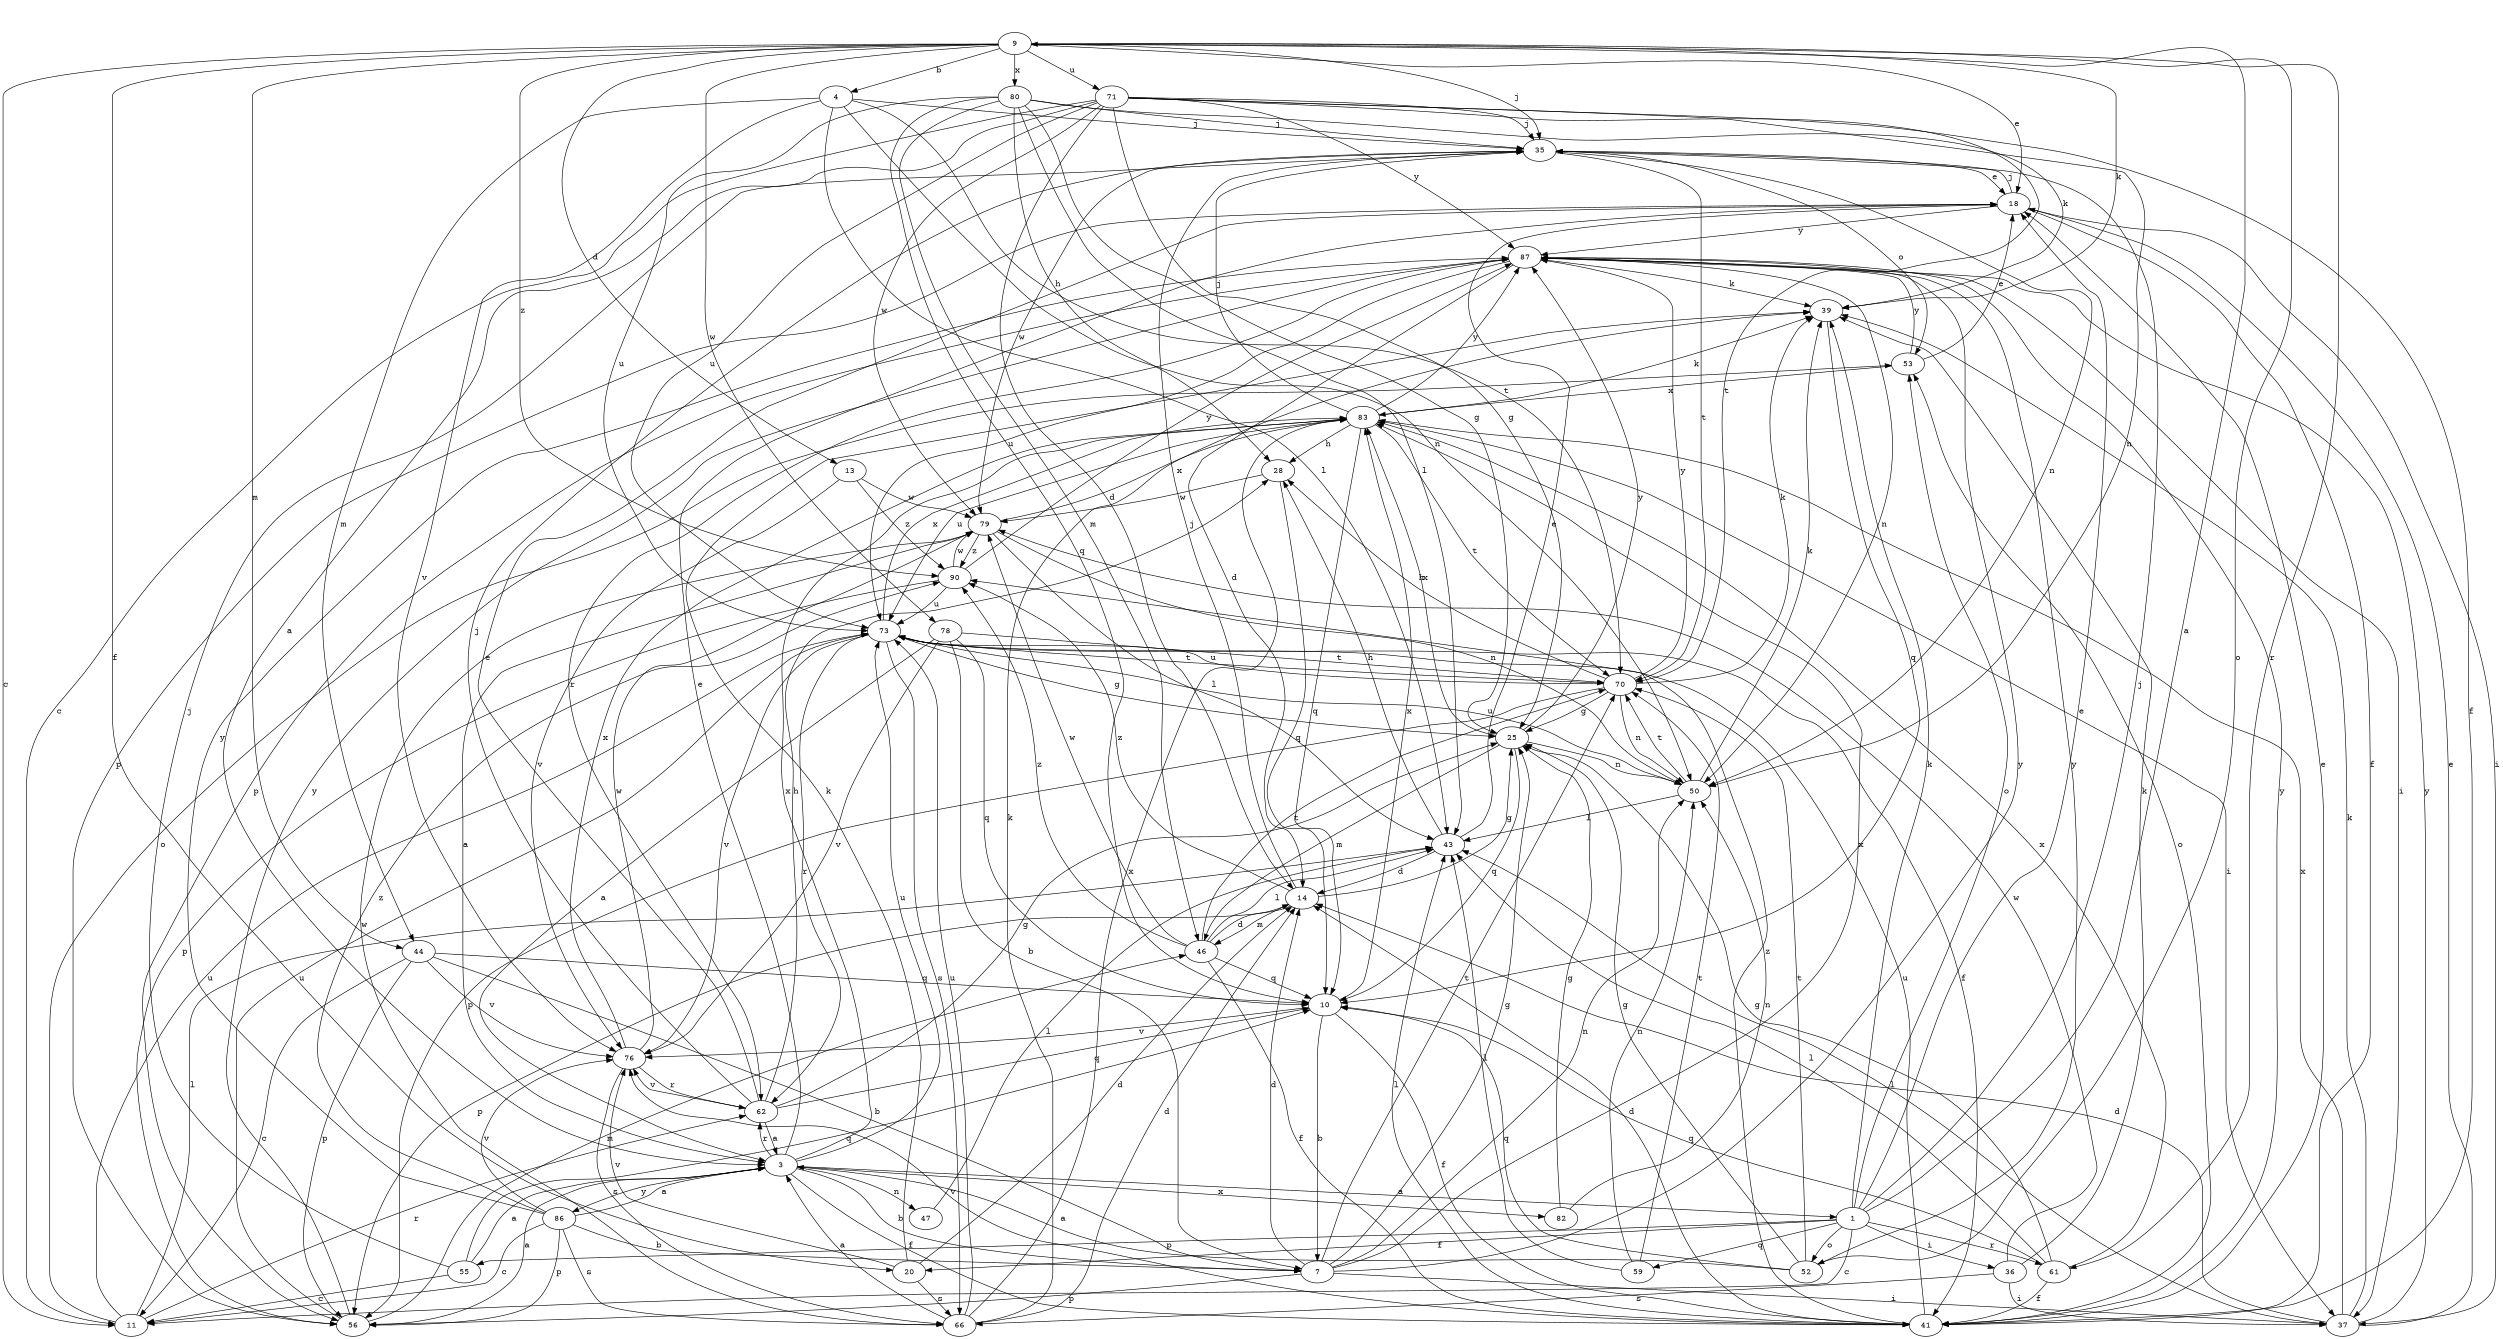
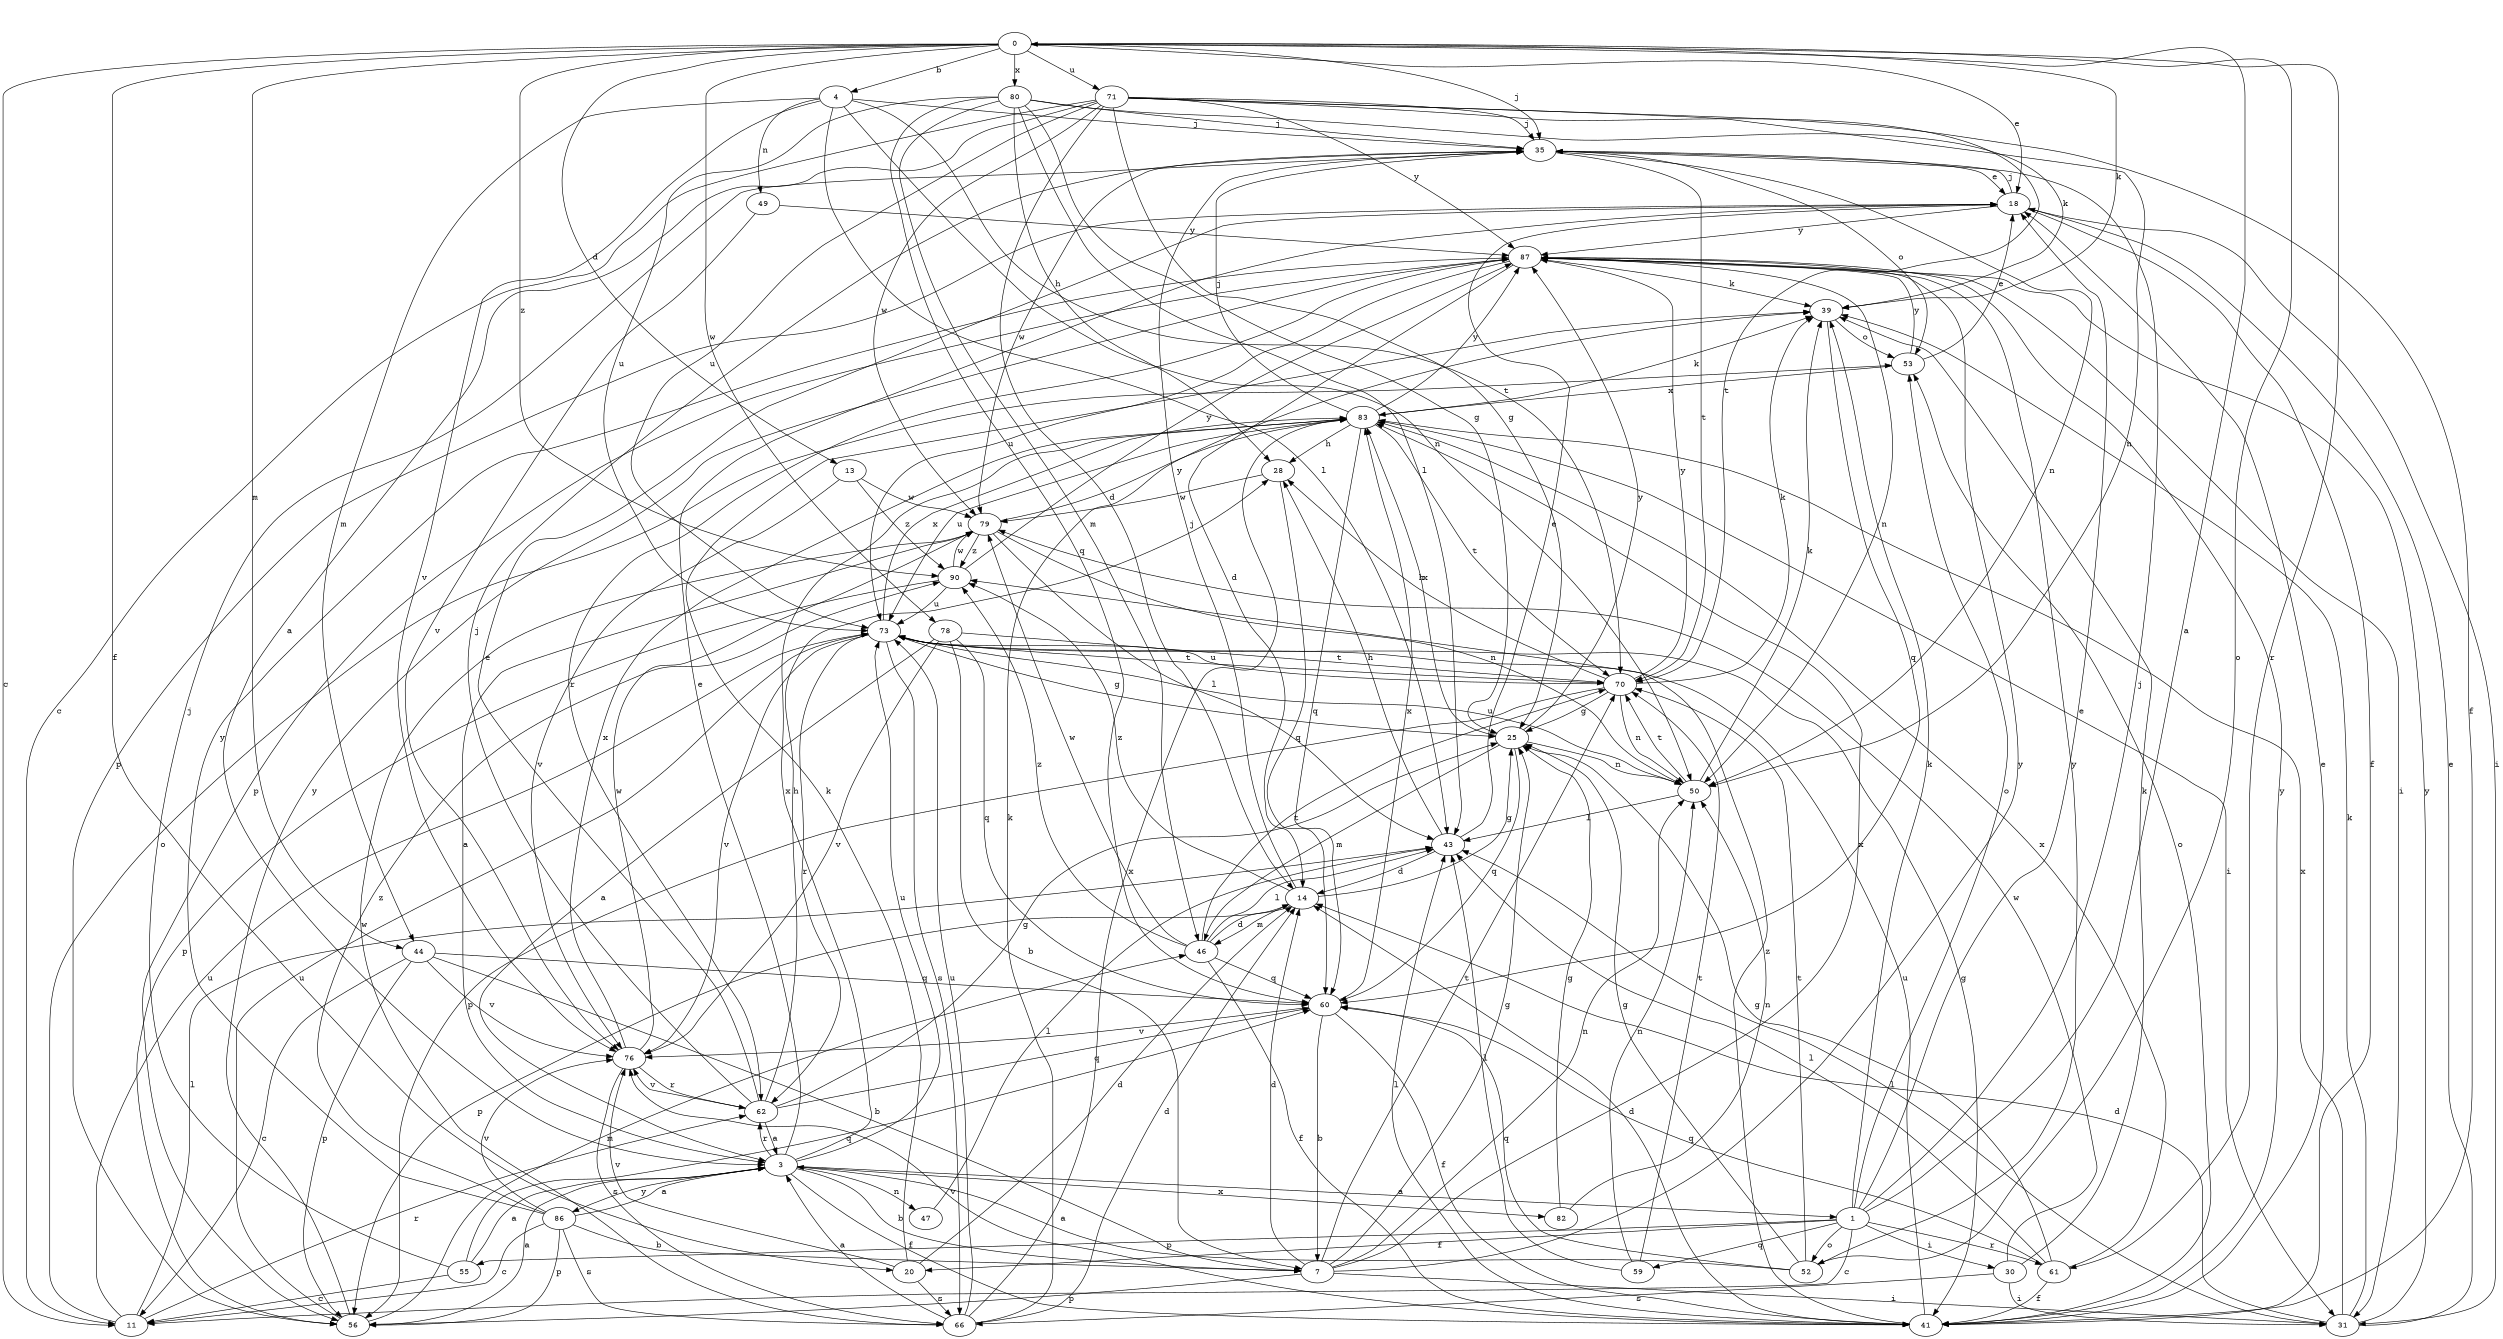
(1015, 44) -> (1015, 44)
none -> (763, 204)
none -> (1860, 340)
(1180, 471) -> (1180, 471)
(1964, 978) -> (1964, 978)
(1325, 1005) -> (1325, 1005)
(2010, 1272) -> (2010, 1272)
(2343, 1325) -> (2343, 1325)
